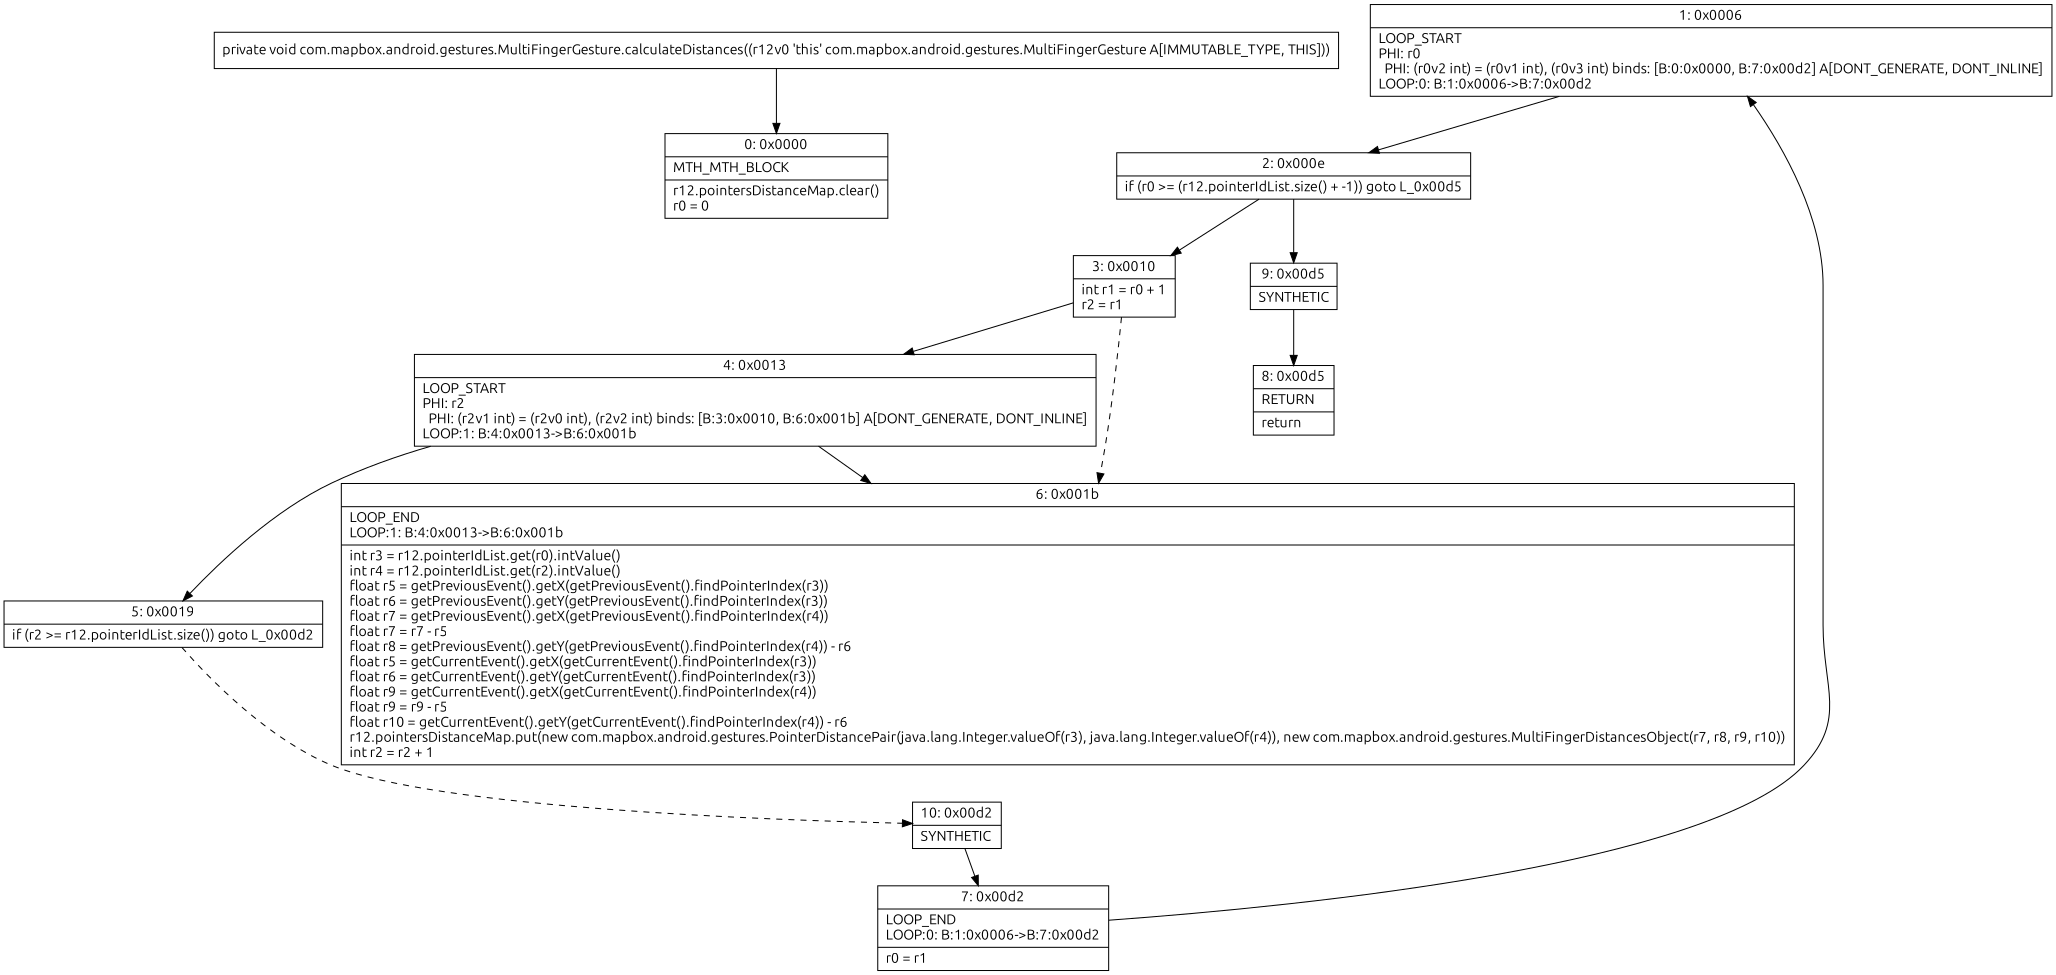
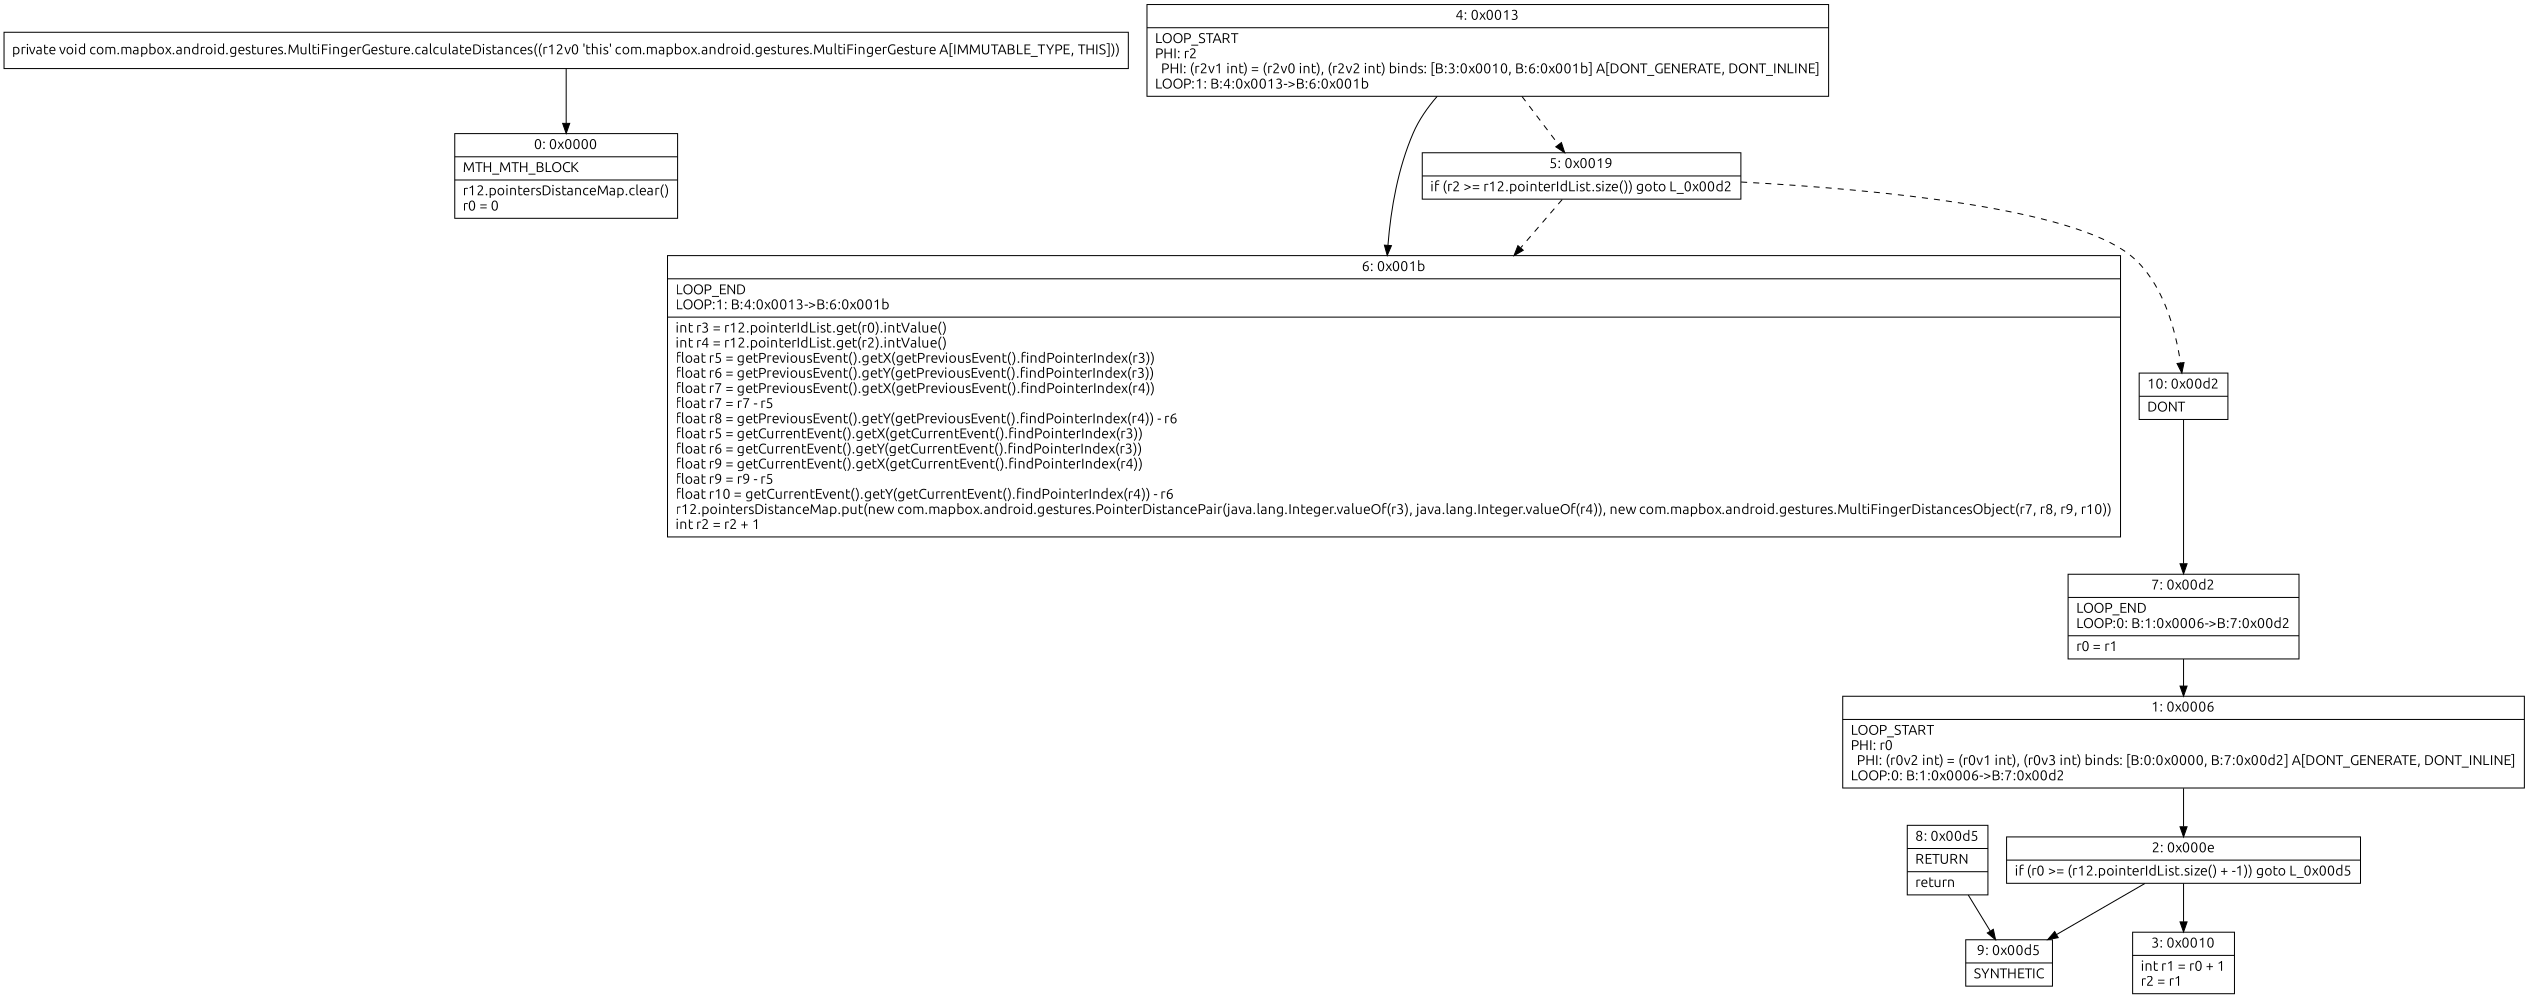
(993, 327) -> none
(1294, 332) -> (1979, 913)
(1113, 395) -> (1542, 224)
(299, 501) -> (1540, 120)
(956, 836) -> (2166, 407)
